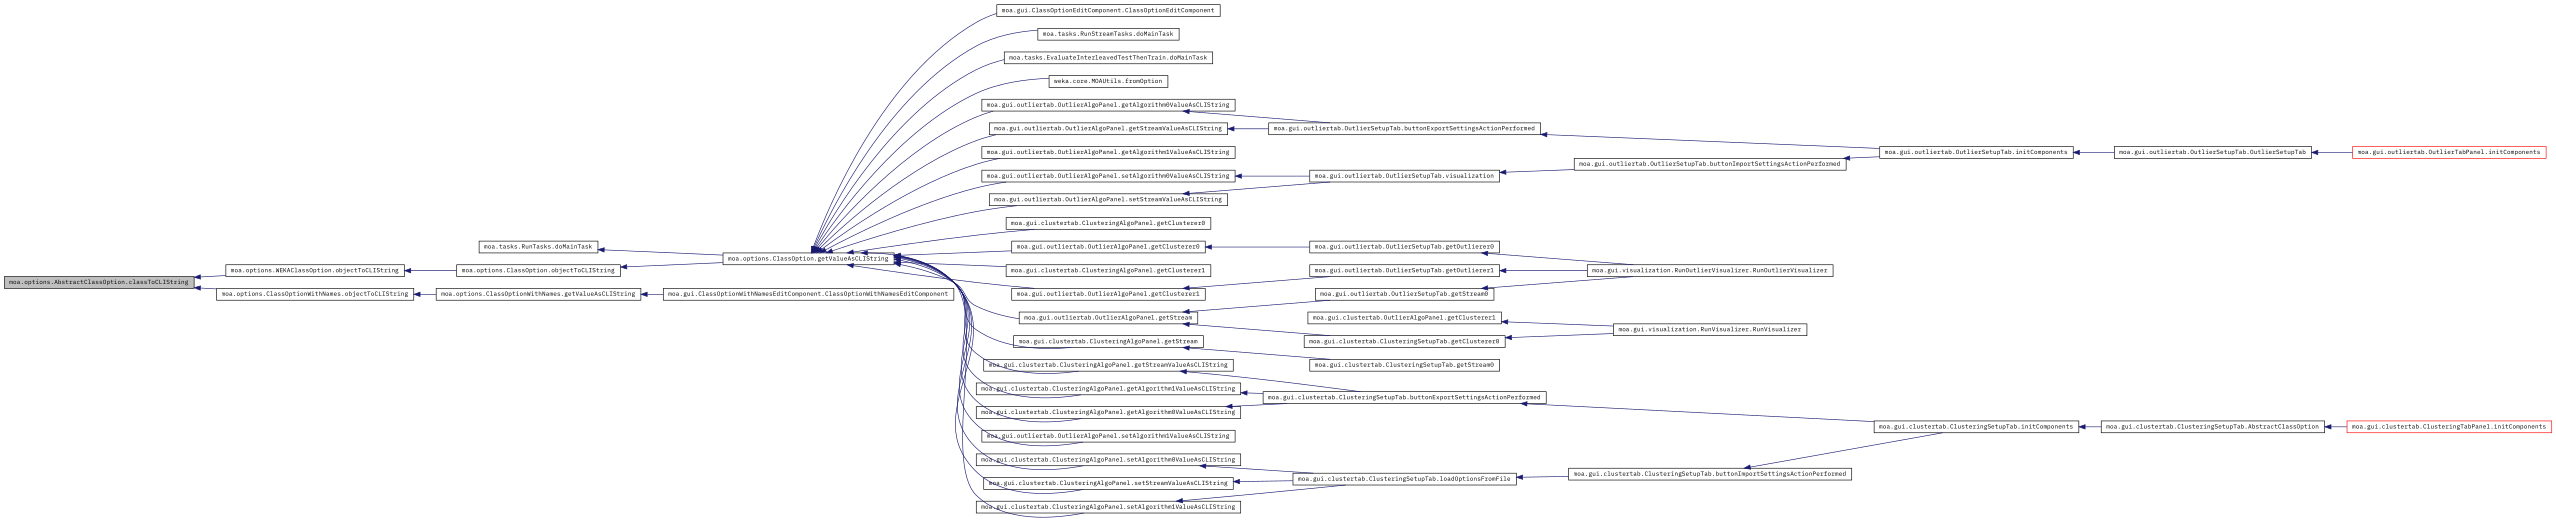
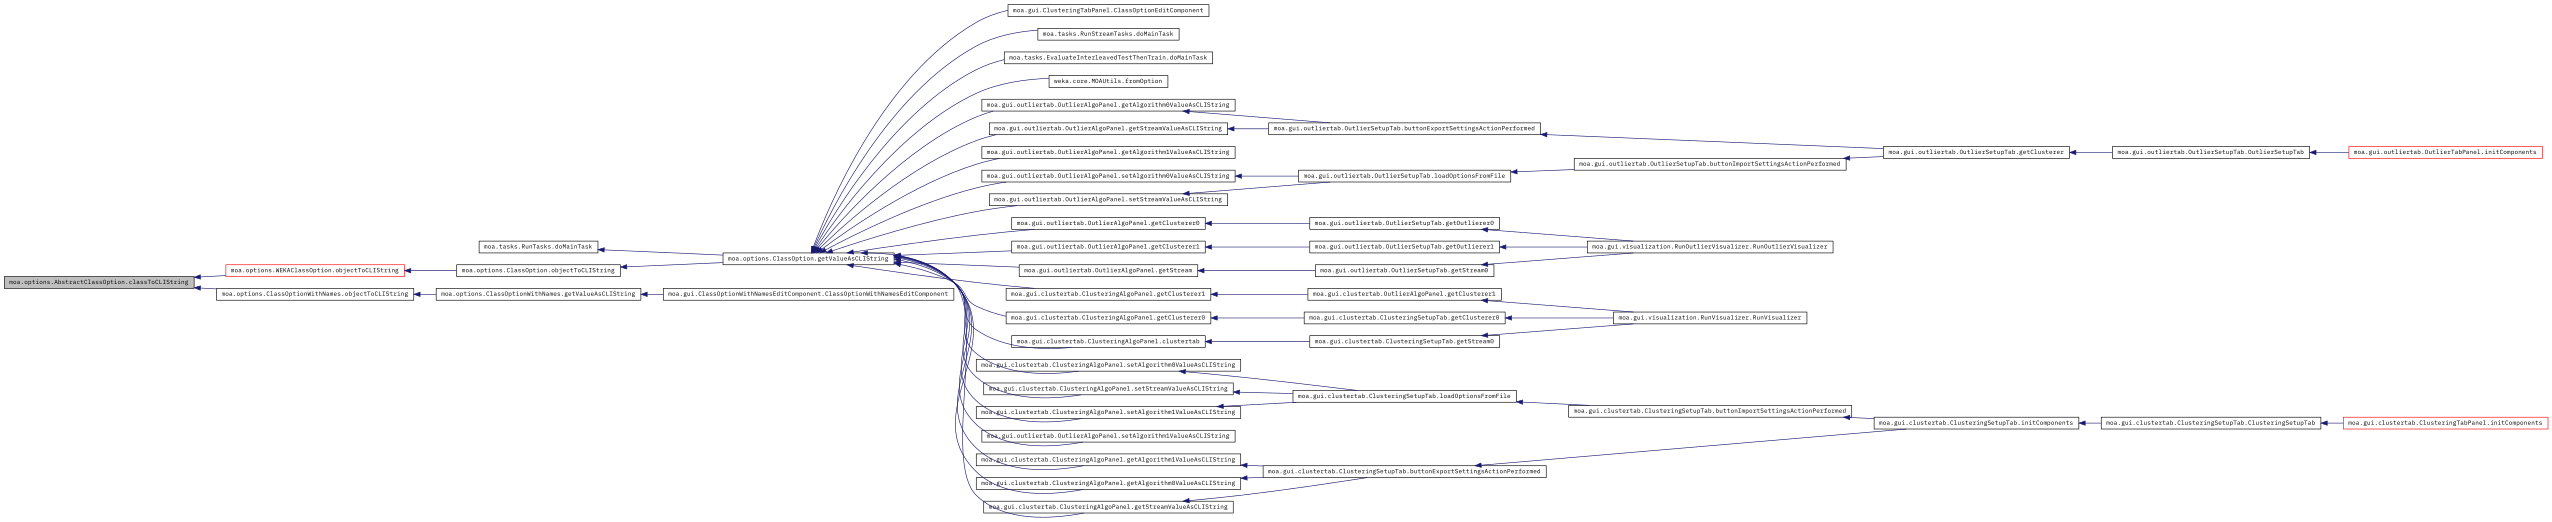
(1108, 11) -> (1108, 11)
(1976, 152) -> (1976, 152)
(1405, 176) -> (1405, 176)
(315, 271) -> (315, 271)
none -> (1263, 294)
(1260, 330) -> (1261, 318)
none -> (1561, 330)
(1108, 342) -> (1108, 342)
(2213, 427) -> (2211, 423)
